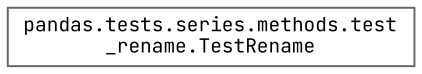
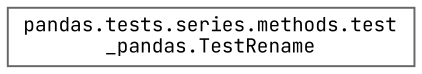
(211, 37) -> (211, 37)
